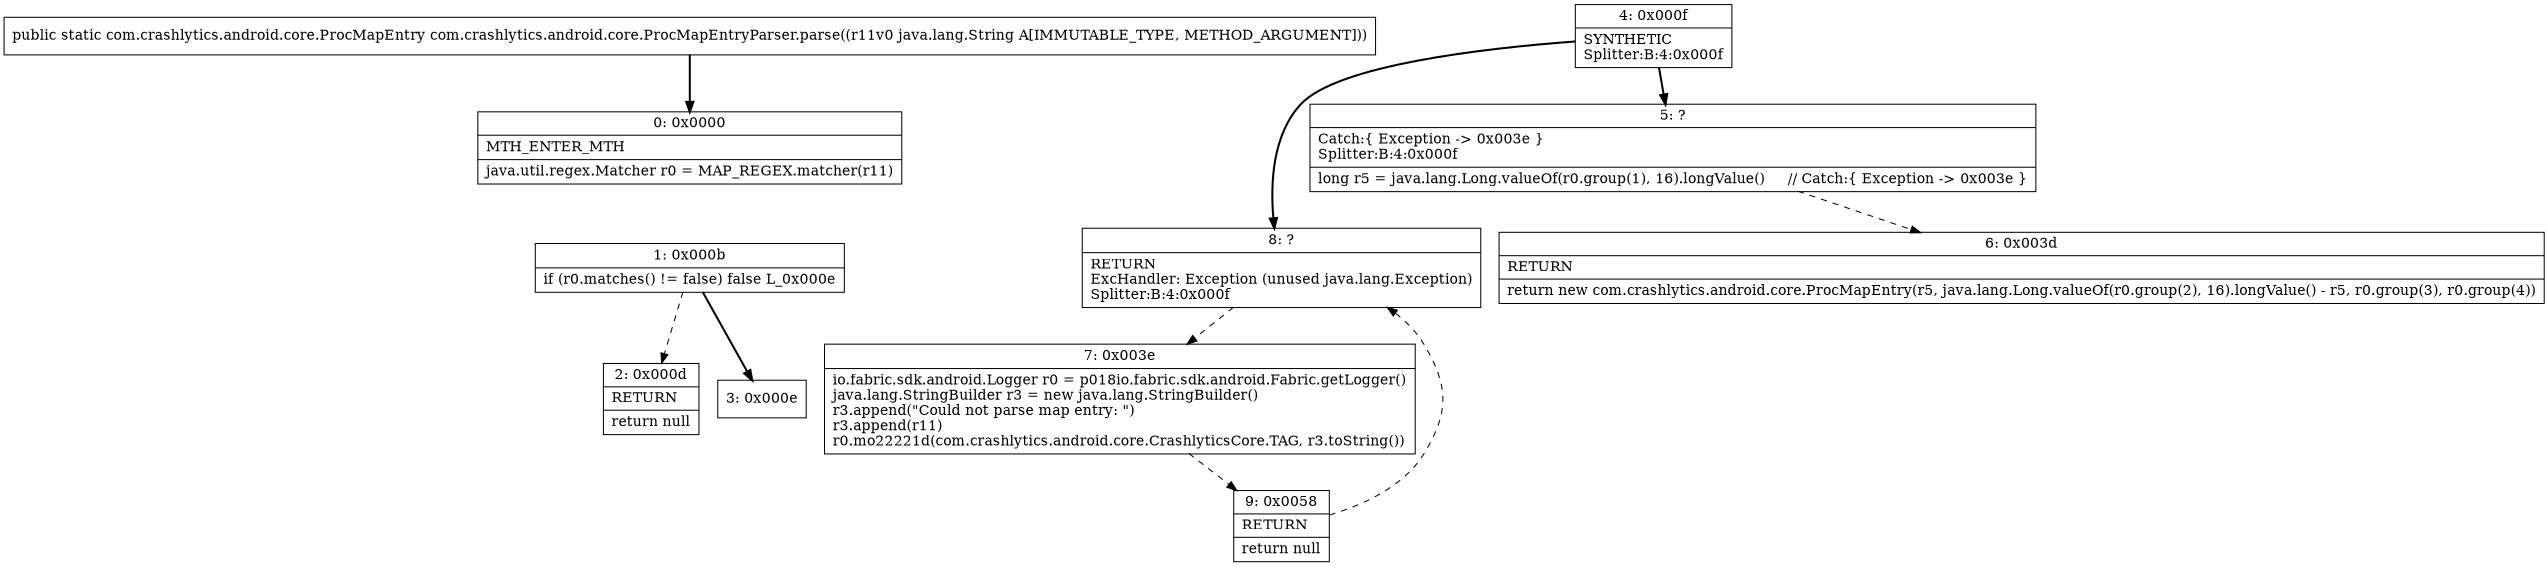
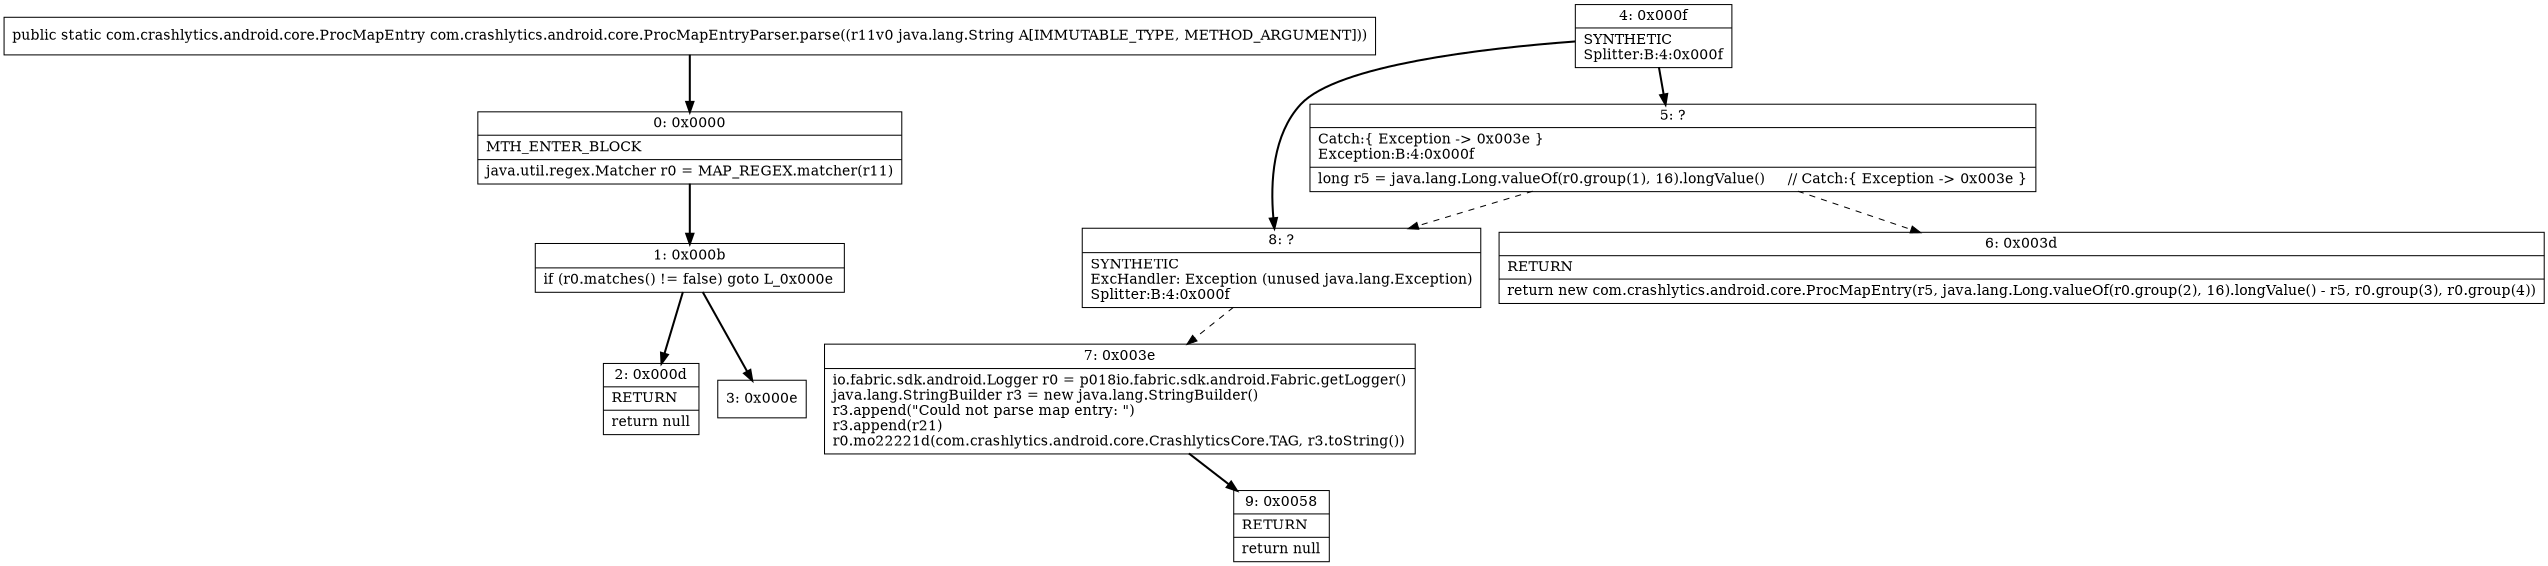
(556, 147) -> (564, 147)
(1388, 155) -> (1396, 155)
none -> (690, 209)
(1123, 264) -> (1135, 264)
(690, 280) -> (689, 280)
(674, 323) -> (674, 323)
(888, 426) -> (888, 426)
(1434, 434) -> (1475, 208)
(1209, 469) -> (1209, 469)
